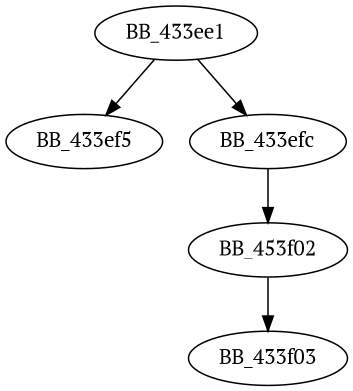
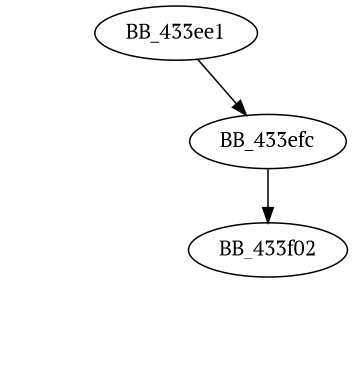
(84, 142) -> none
(268, 250) -> (268, 250)
(268, 358) -> none
